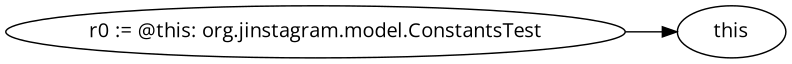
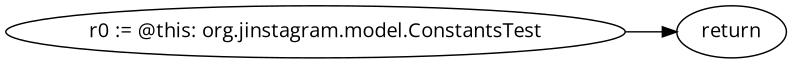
(732, 32) -> (732, 32)
